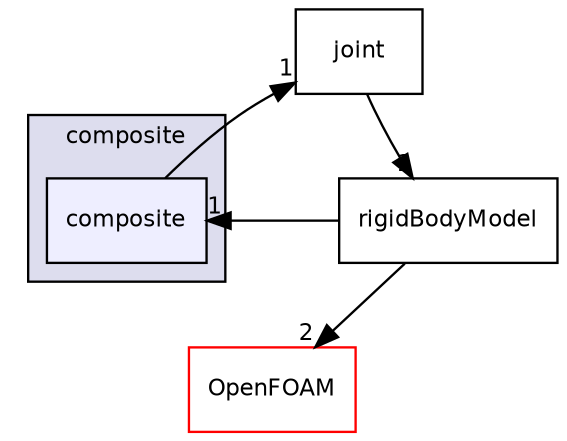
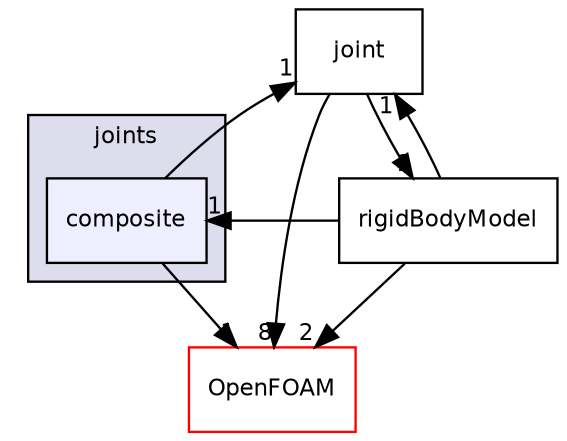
(127, 137) -> (127, 137)
none -> (425, 146)
none -> (293, 206)
none -> (192, 296)
